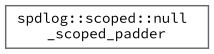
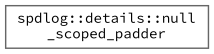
(107, 27) -> (107, 27)
